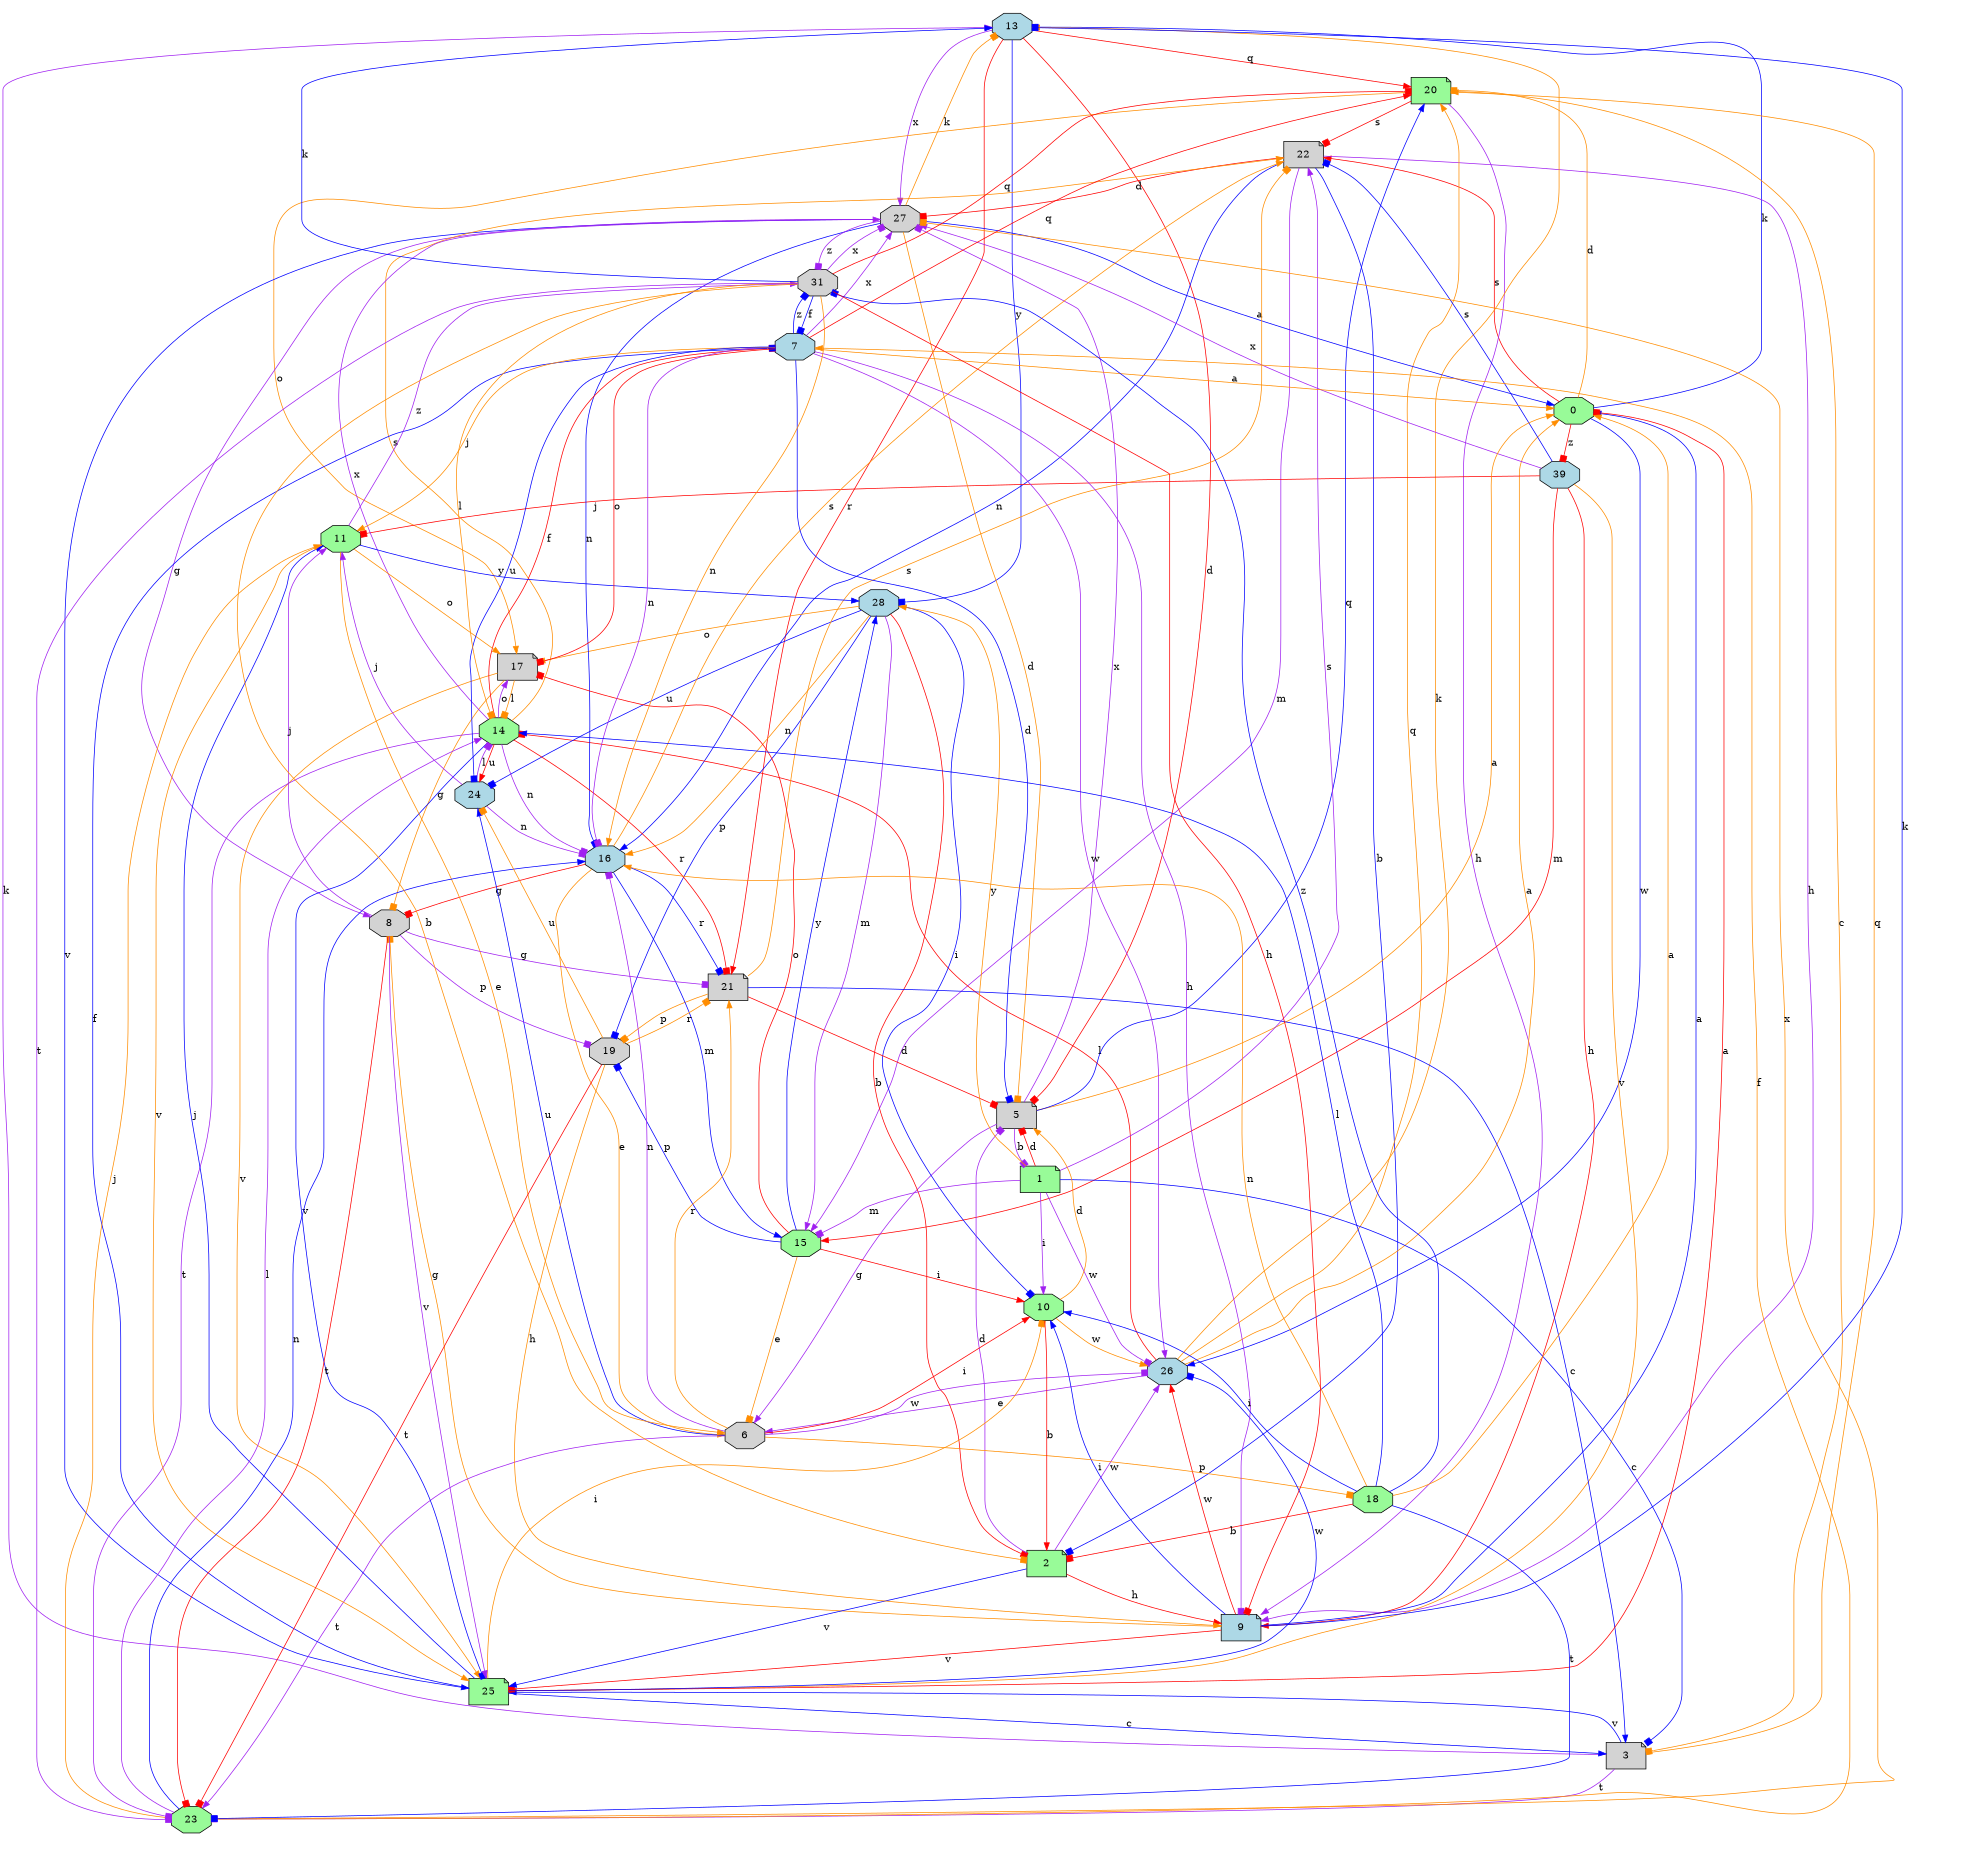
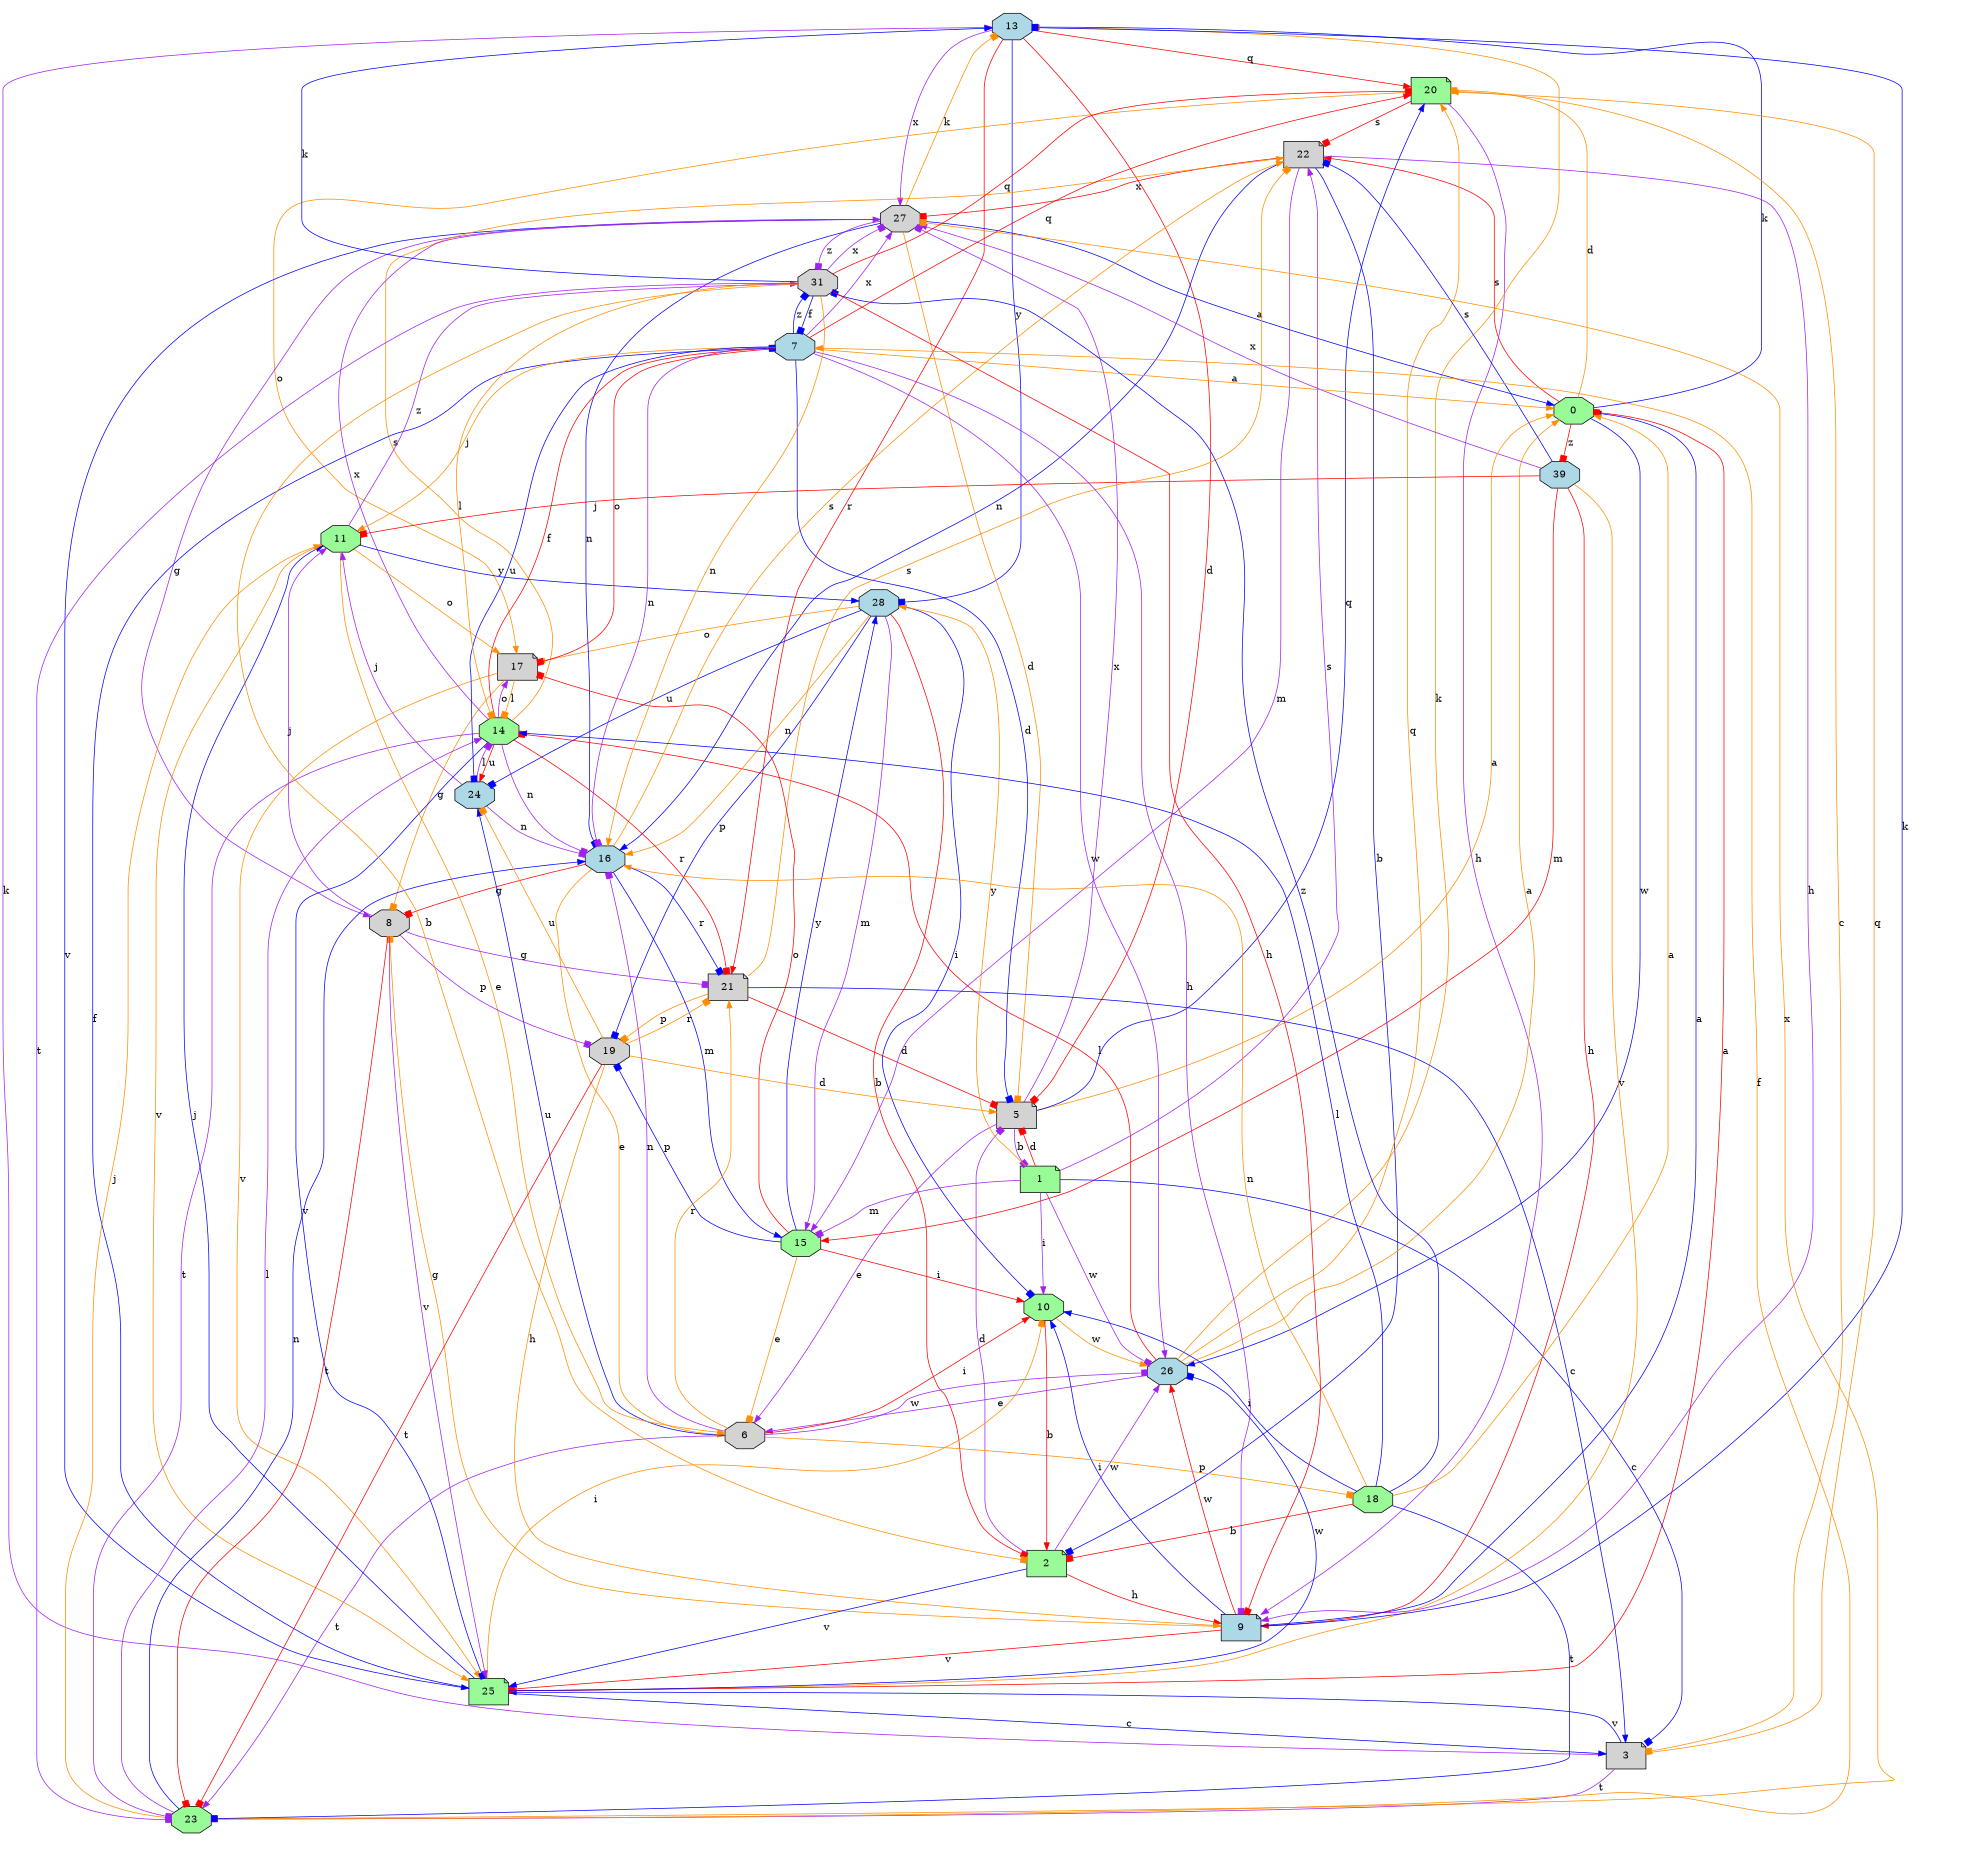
(1139, 187) -> (1139, 187)
(1076, 1216) -> (809, 1087)
(859, 1275) -> (859, 1275)
